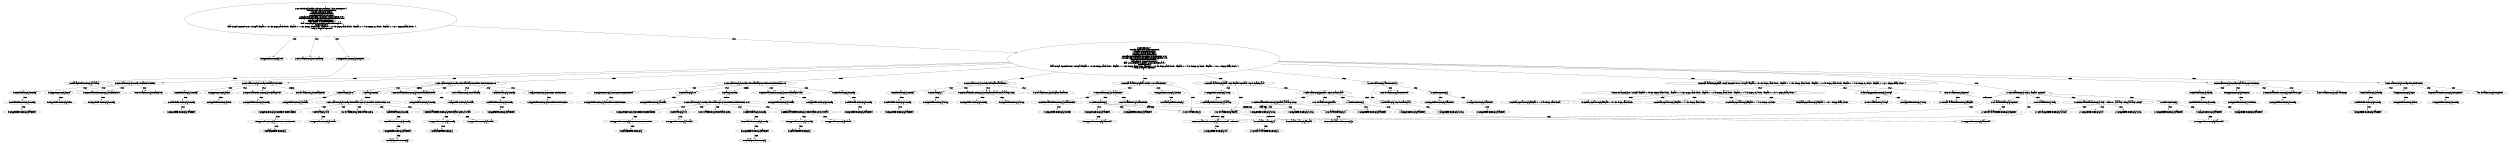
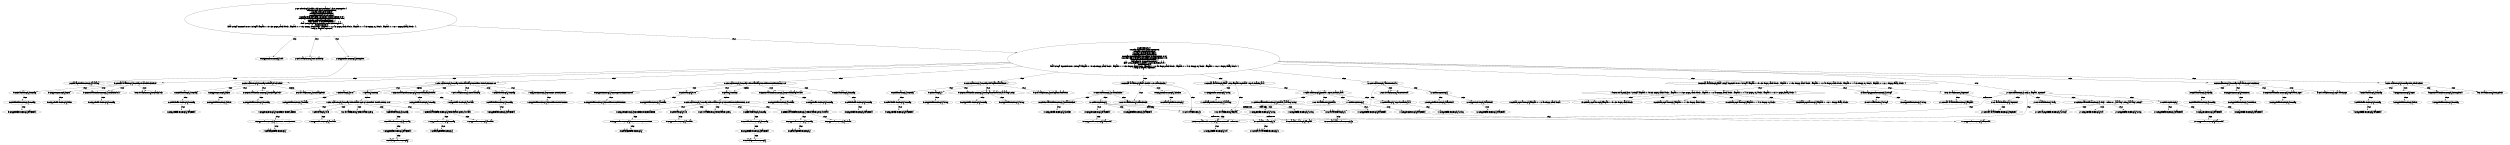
(135, 83) -> (135, 83)
(1126, 88) -> (1139, 92)
